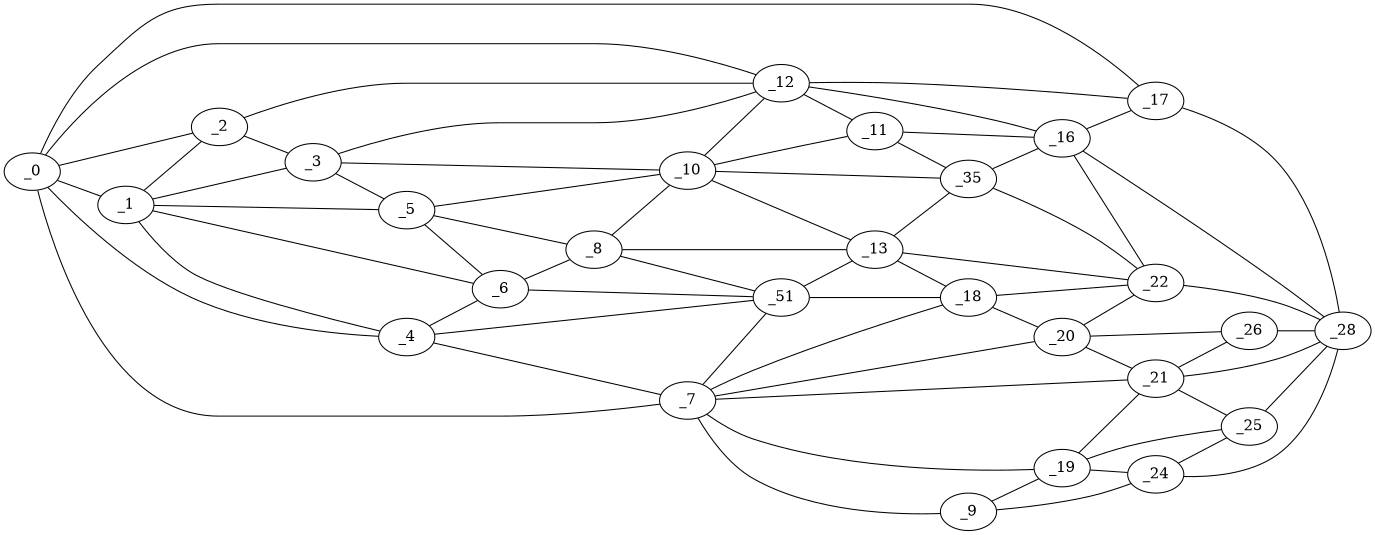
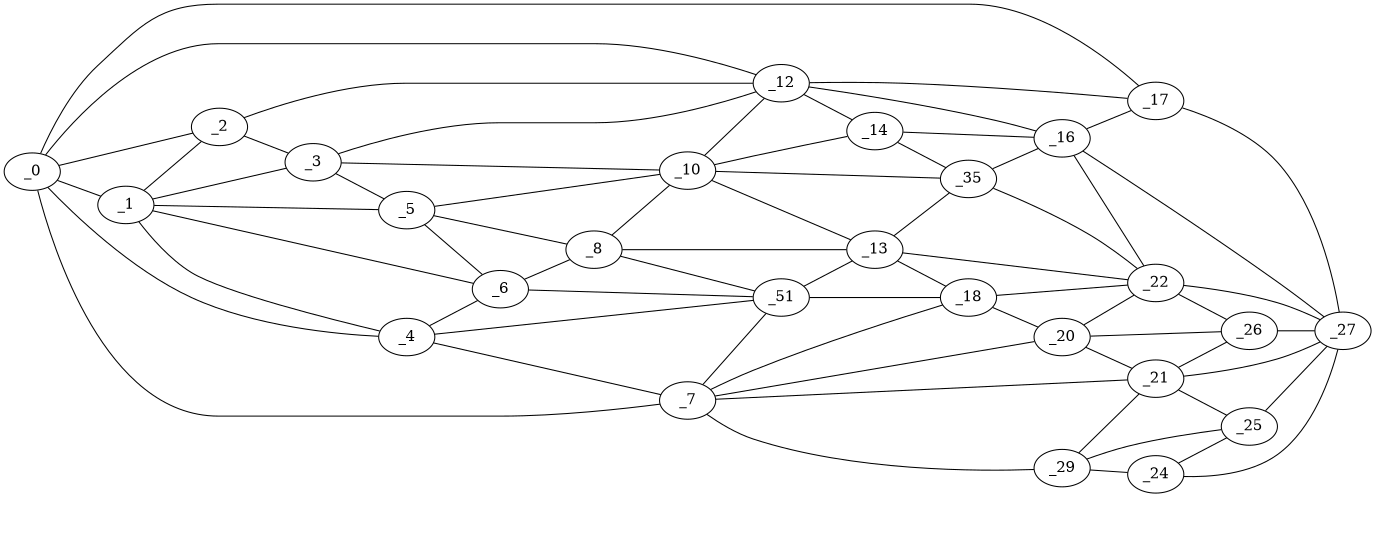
(875, 131) -> (875, 131)
none -> (1203, 307)
(1343, 331) -> (1343, 331)
(1062, 468) -> (1062, 468)
(968, 512) -> none
